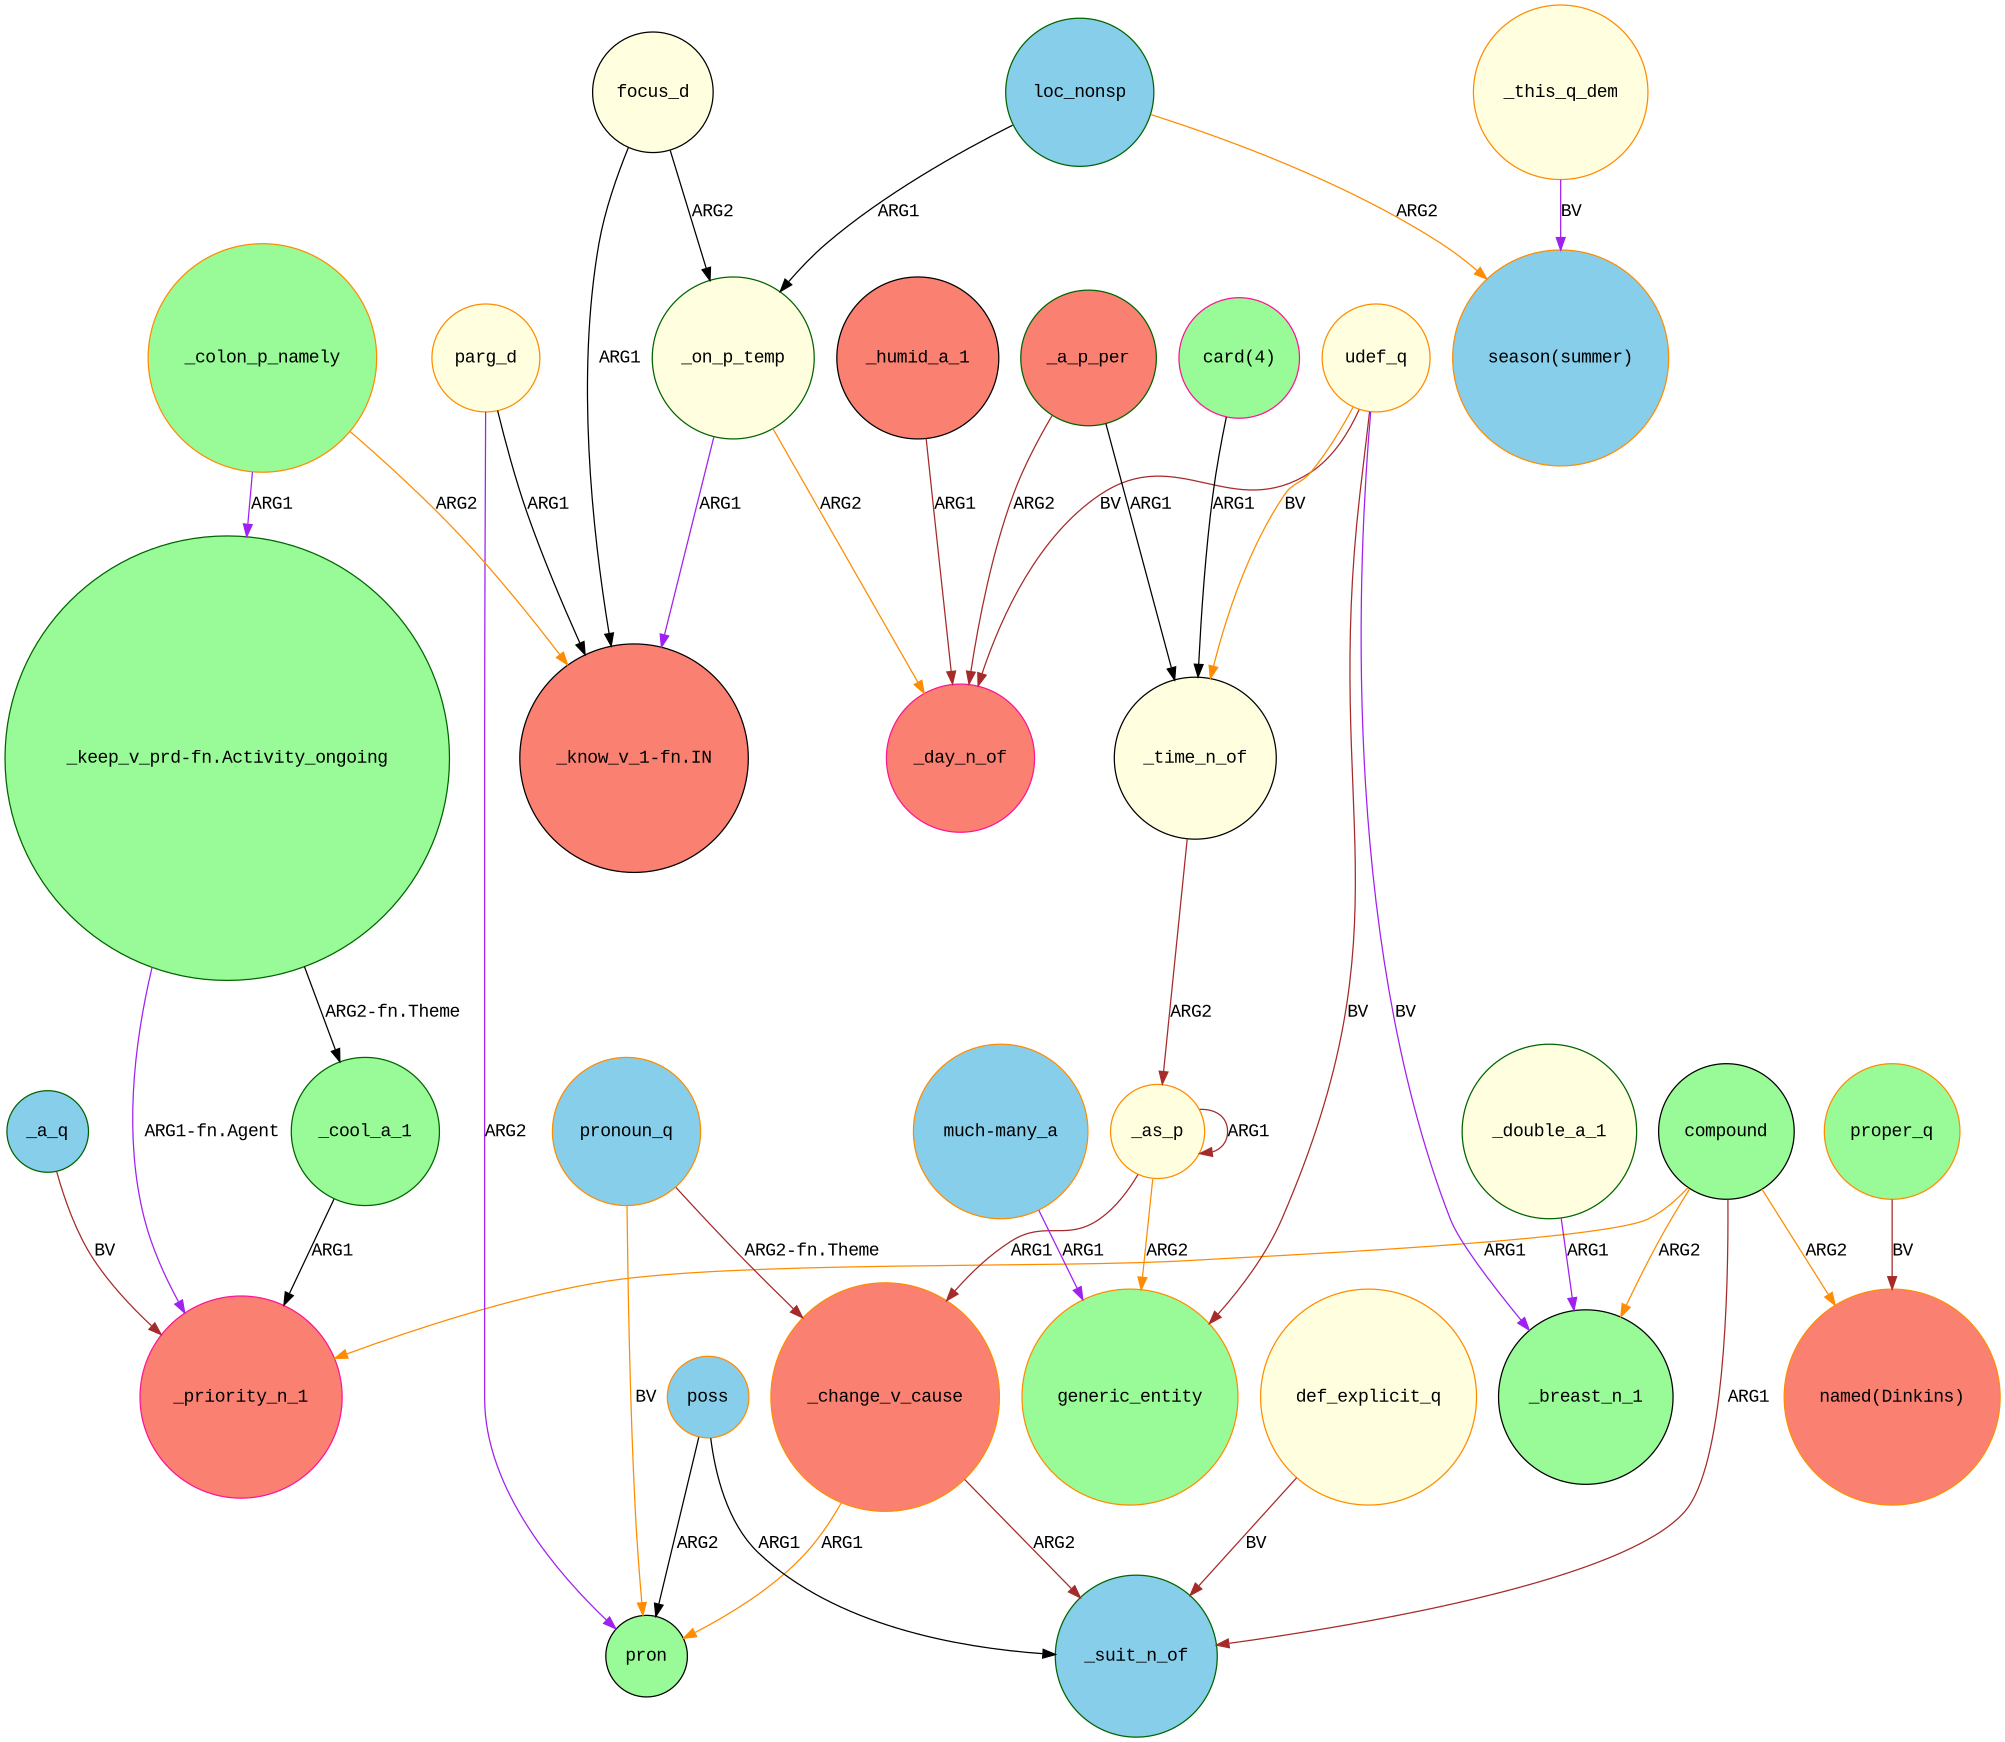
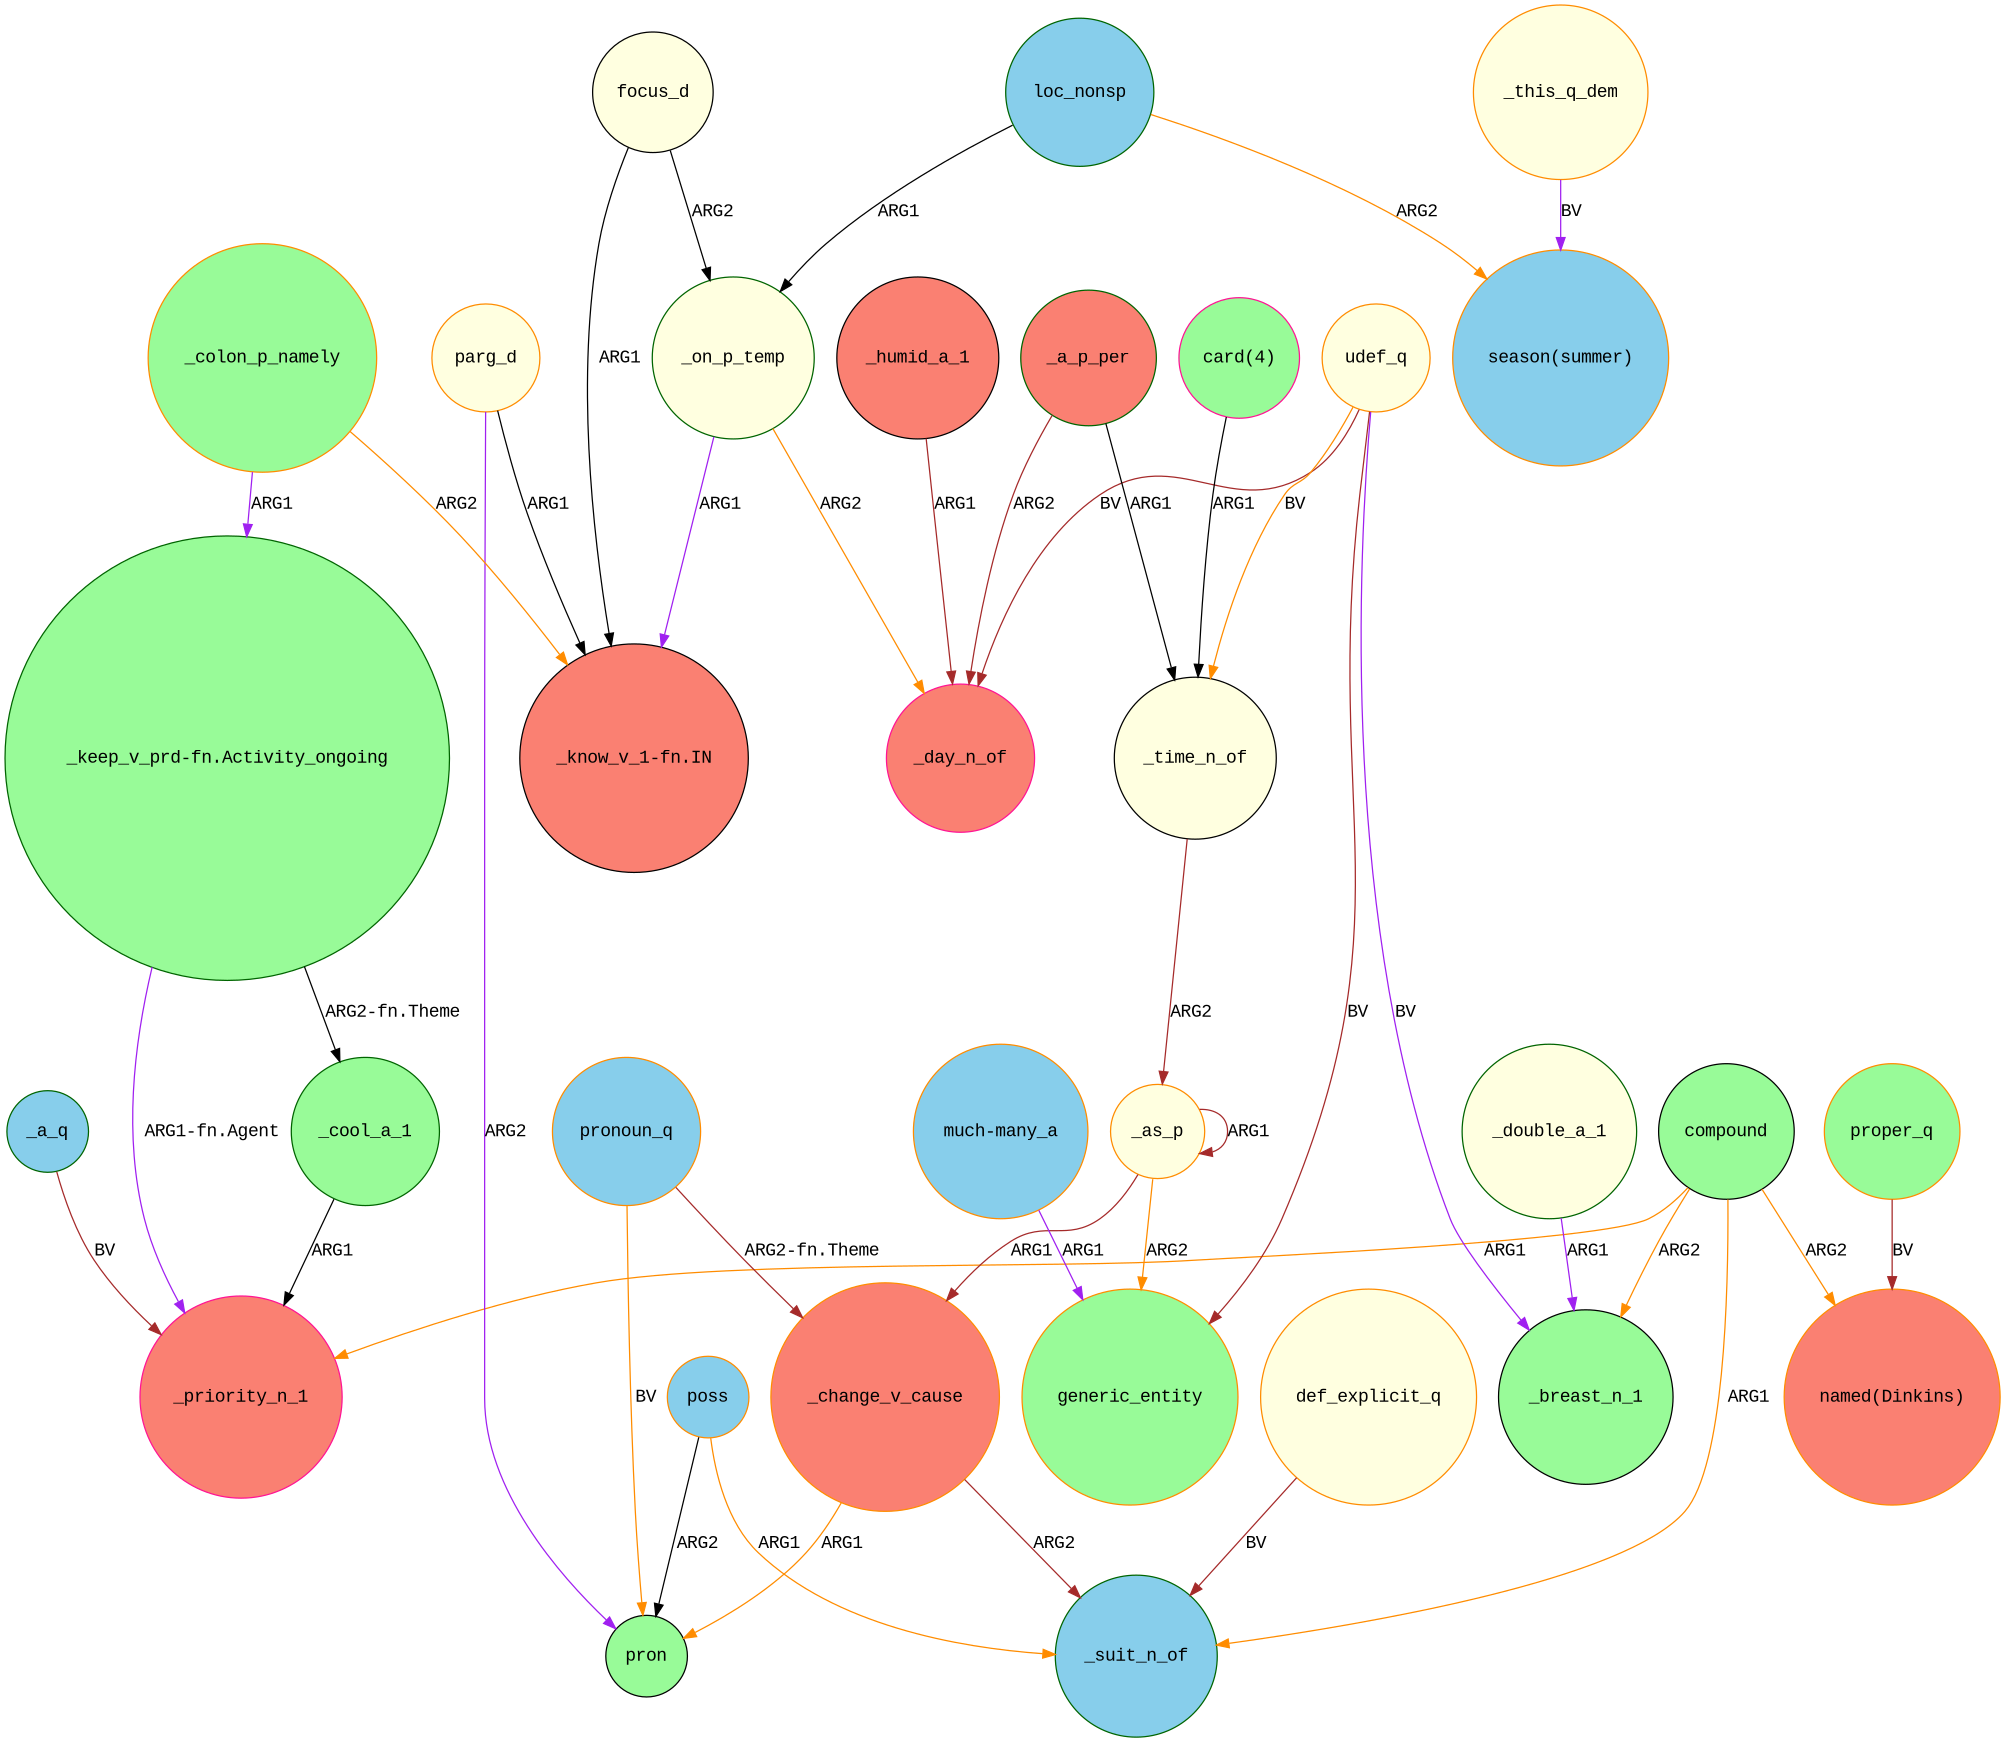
(1617, 1554) -> (1617, 1554)
(833, 1603) -> (833, 1603)
